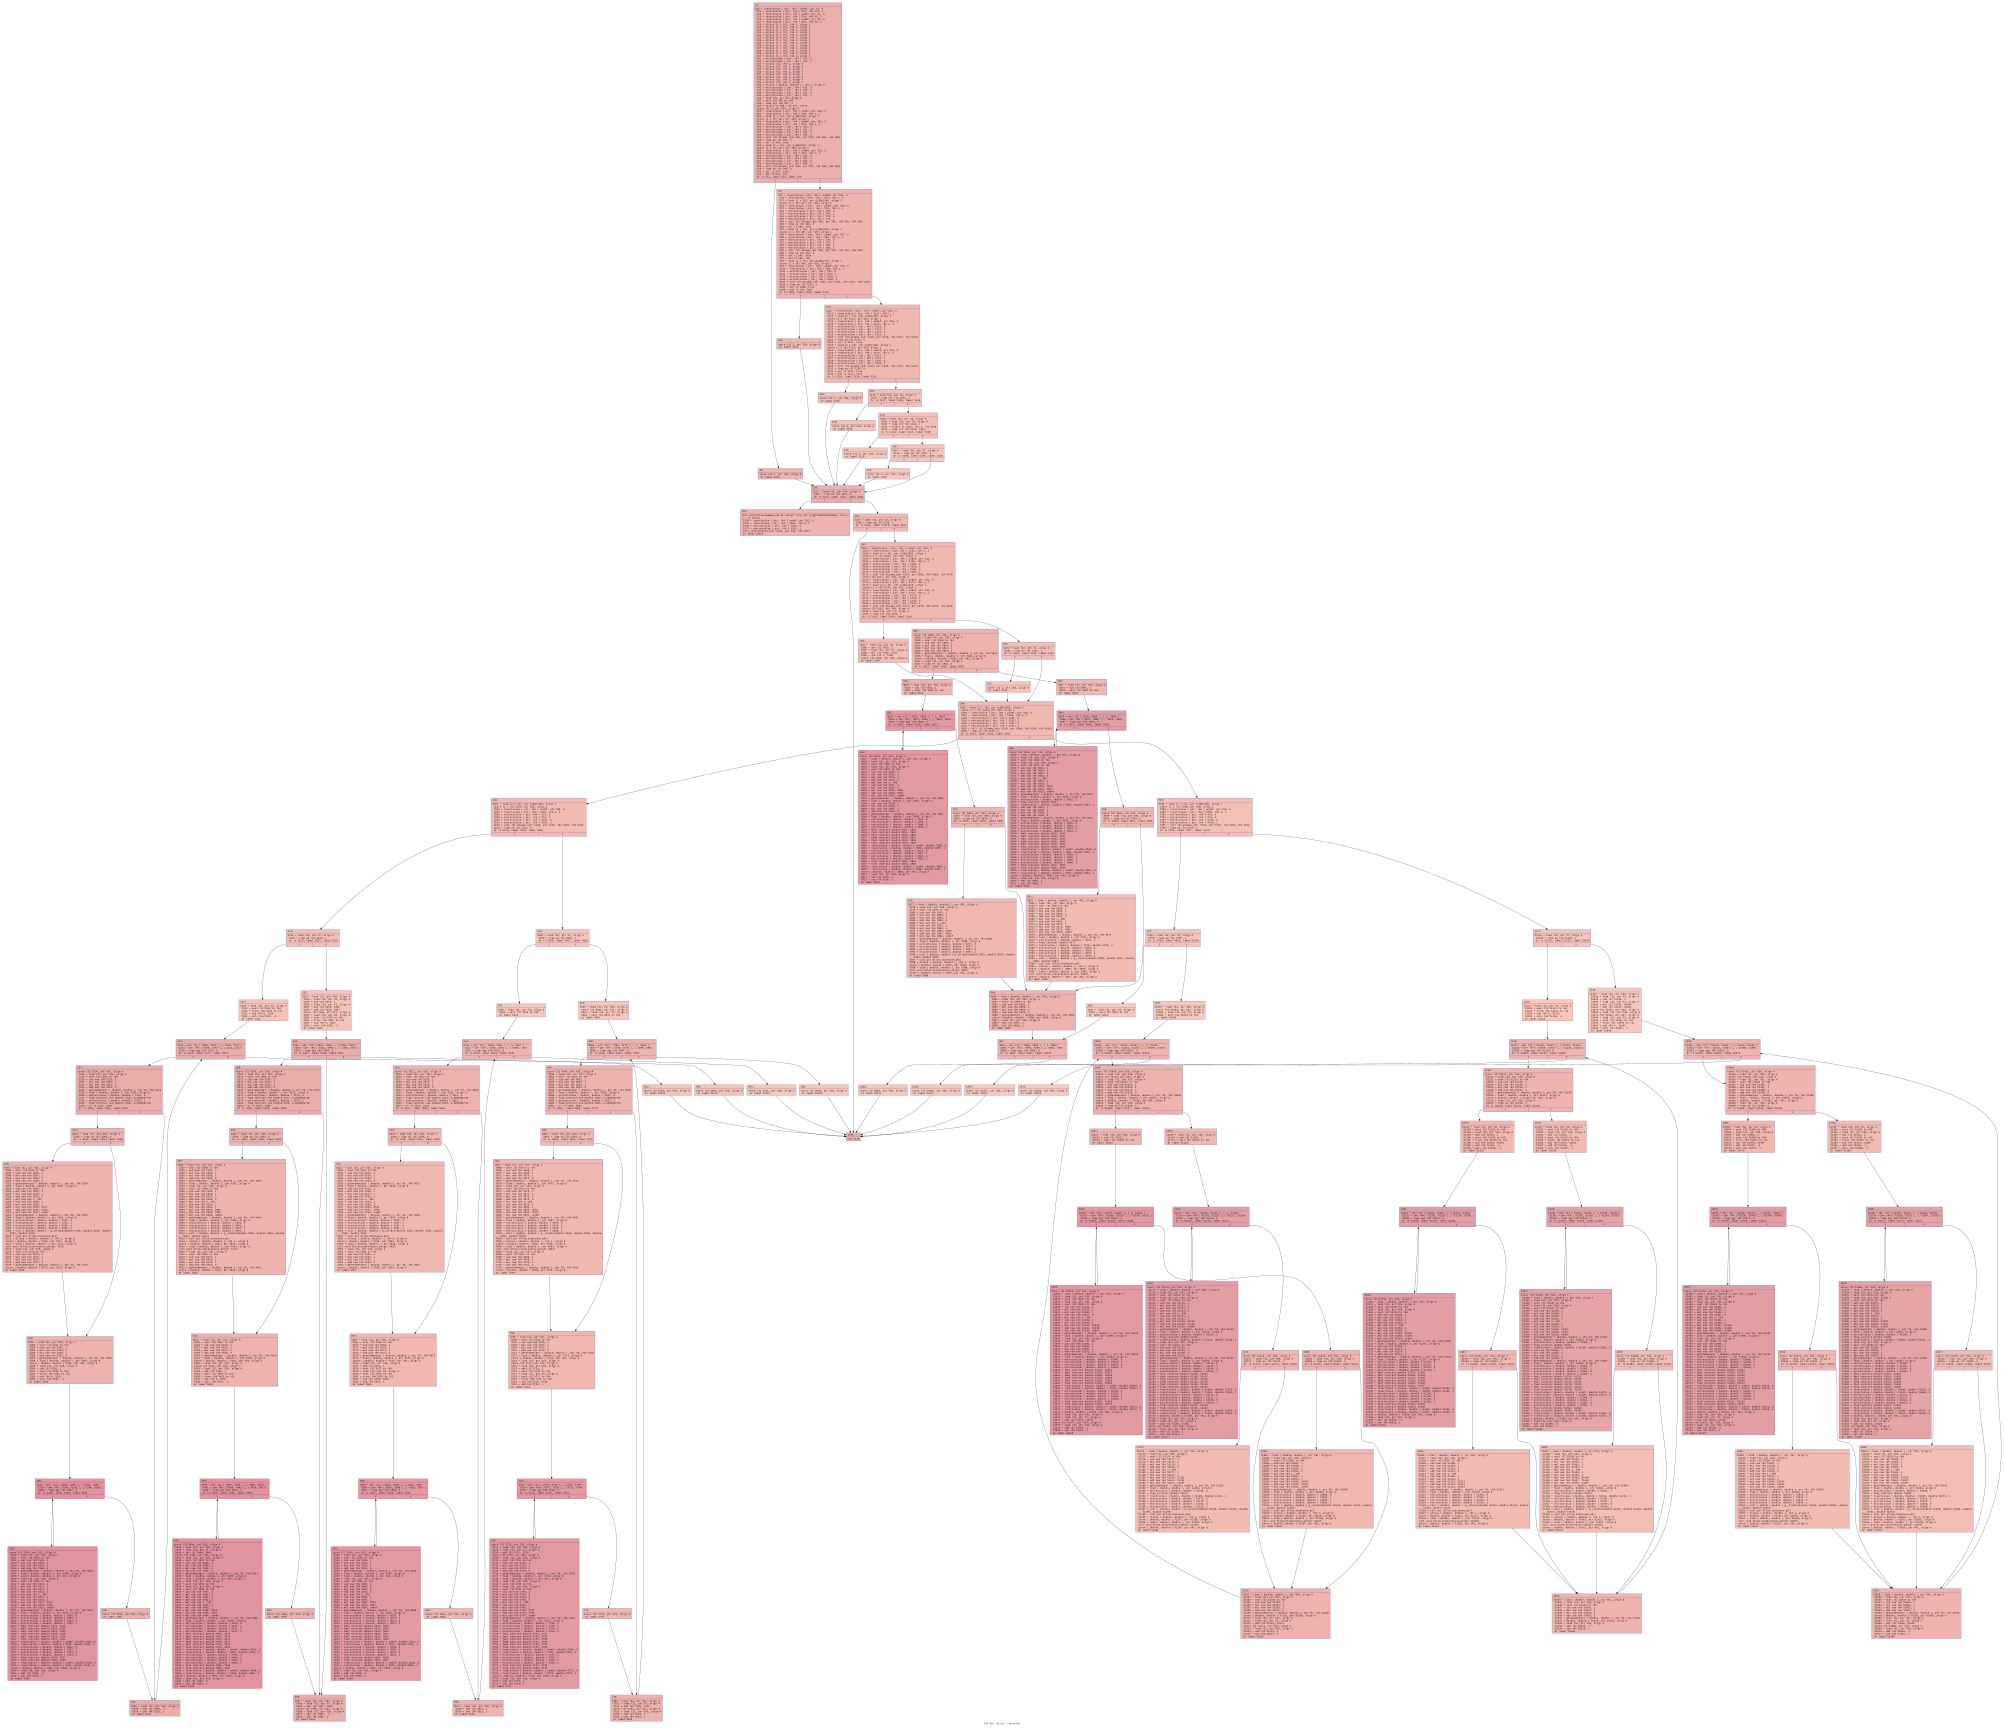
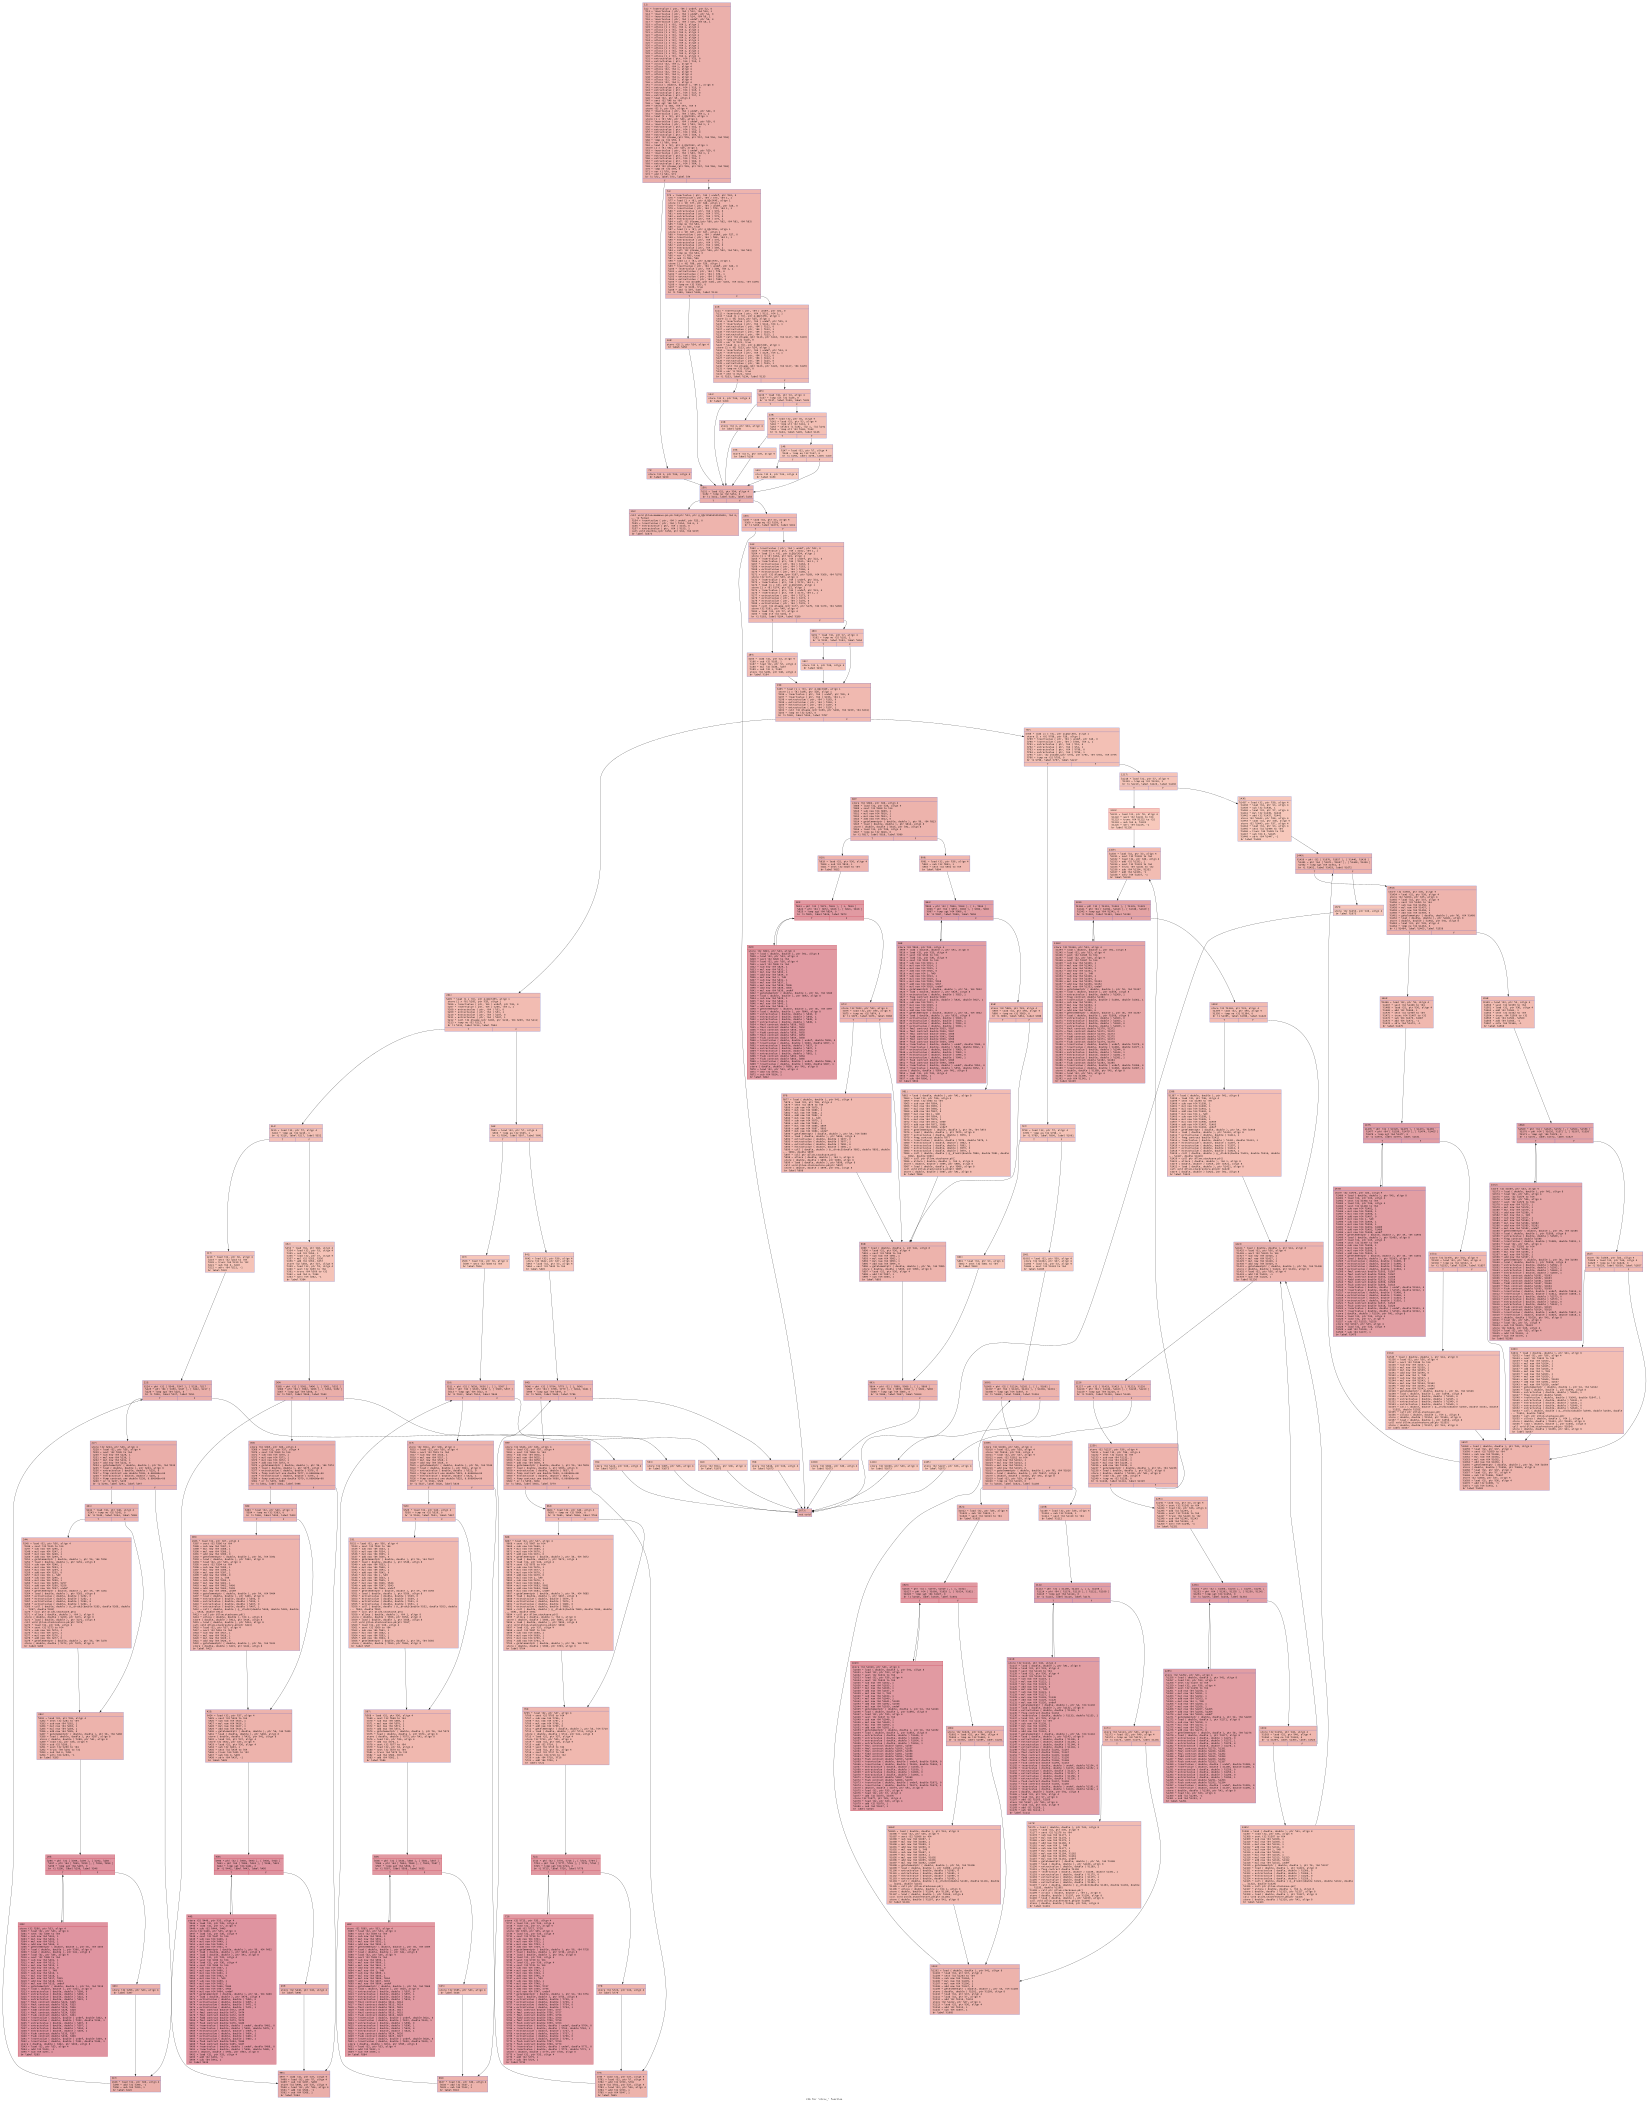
(1547, 1029) -> (1134, 838)
